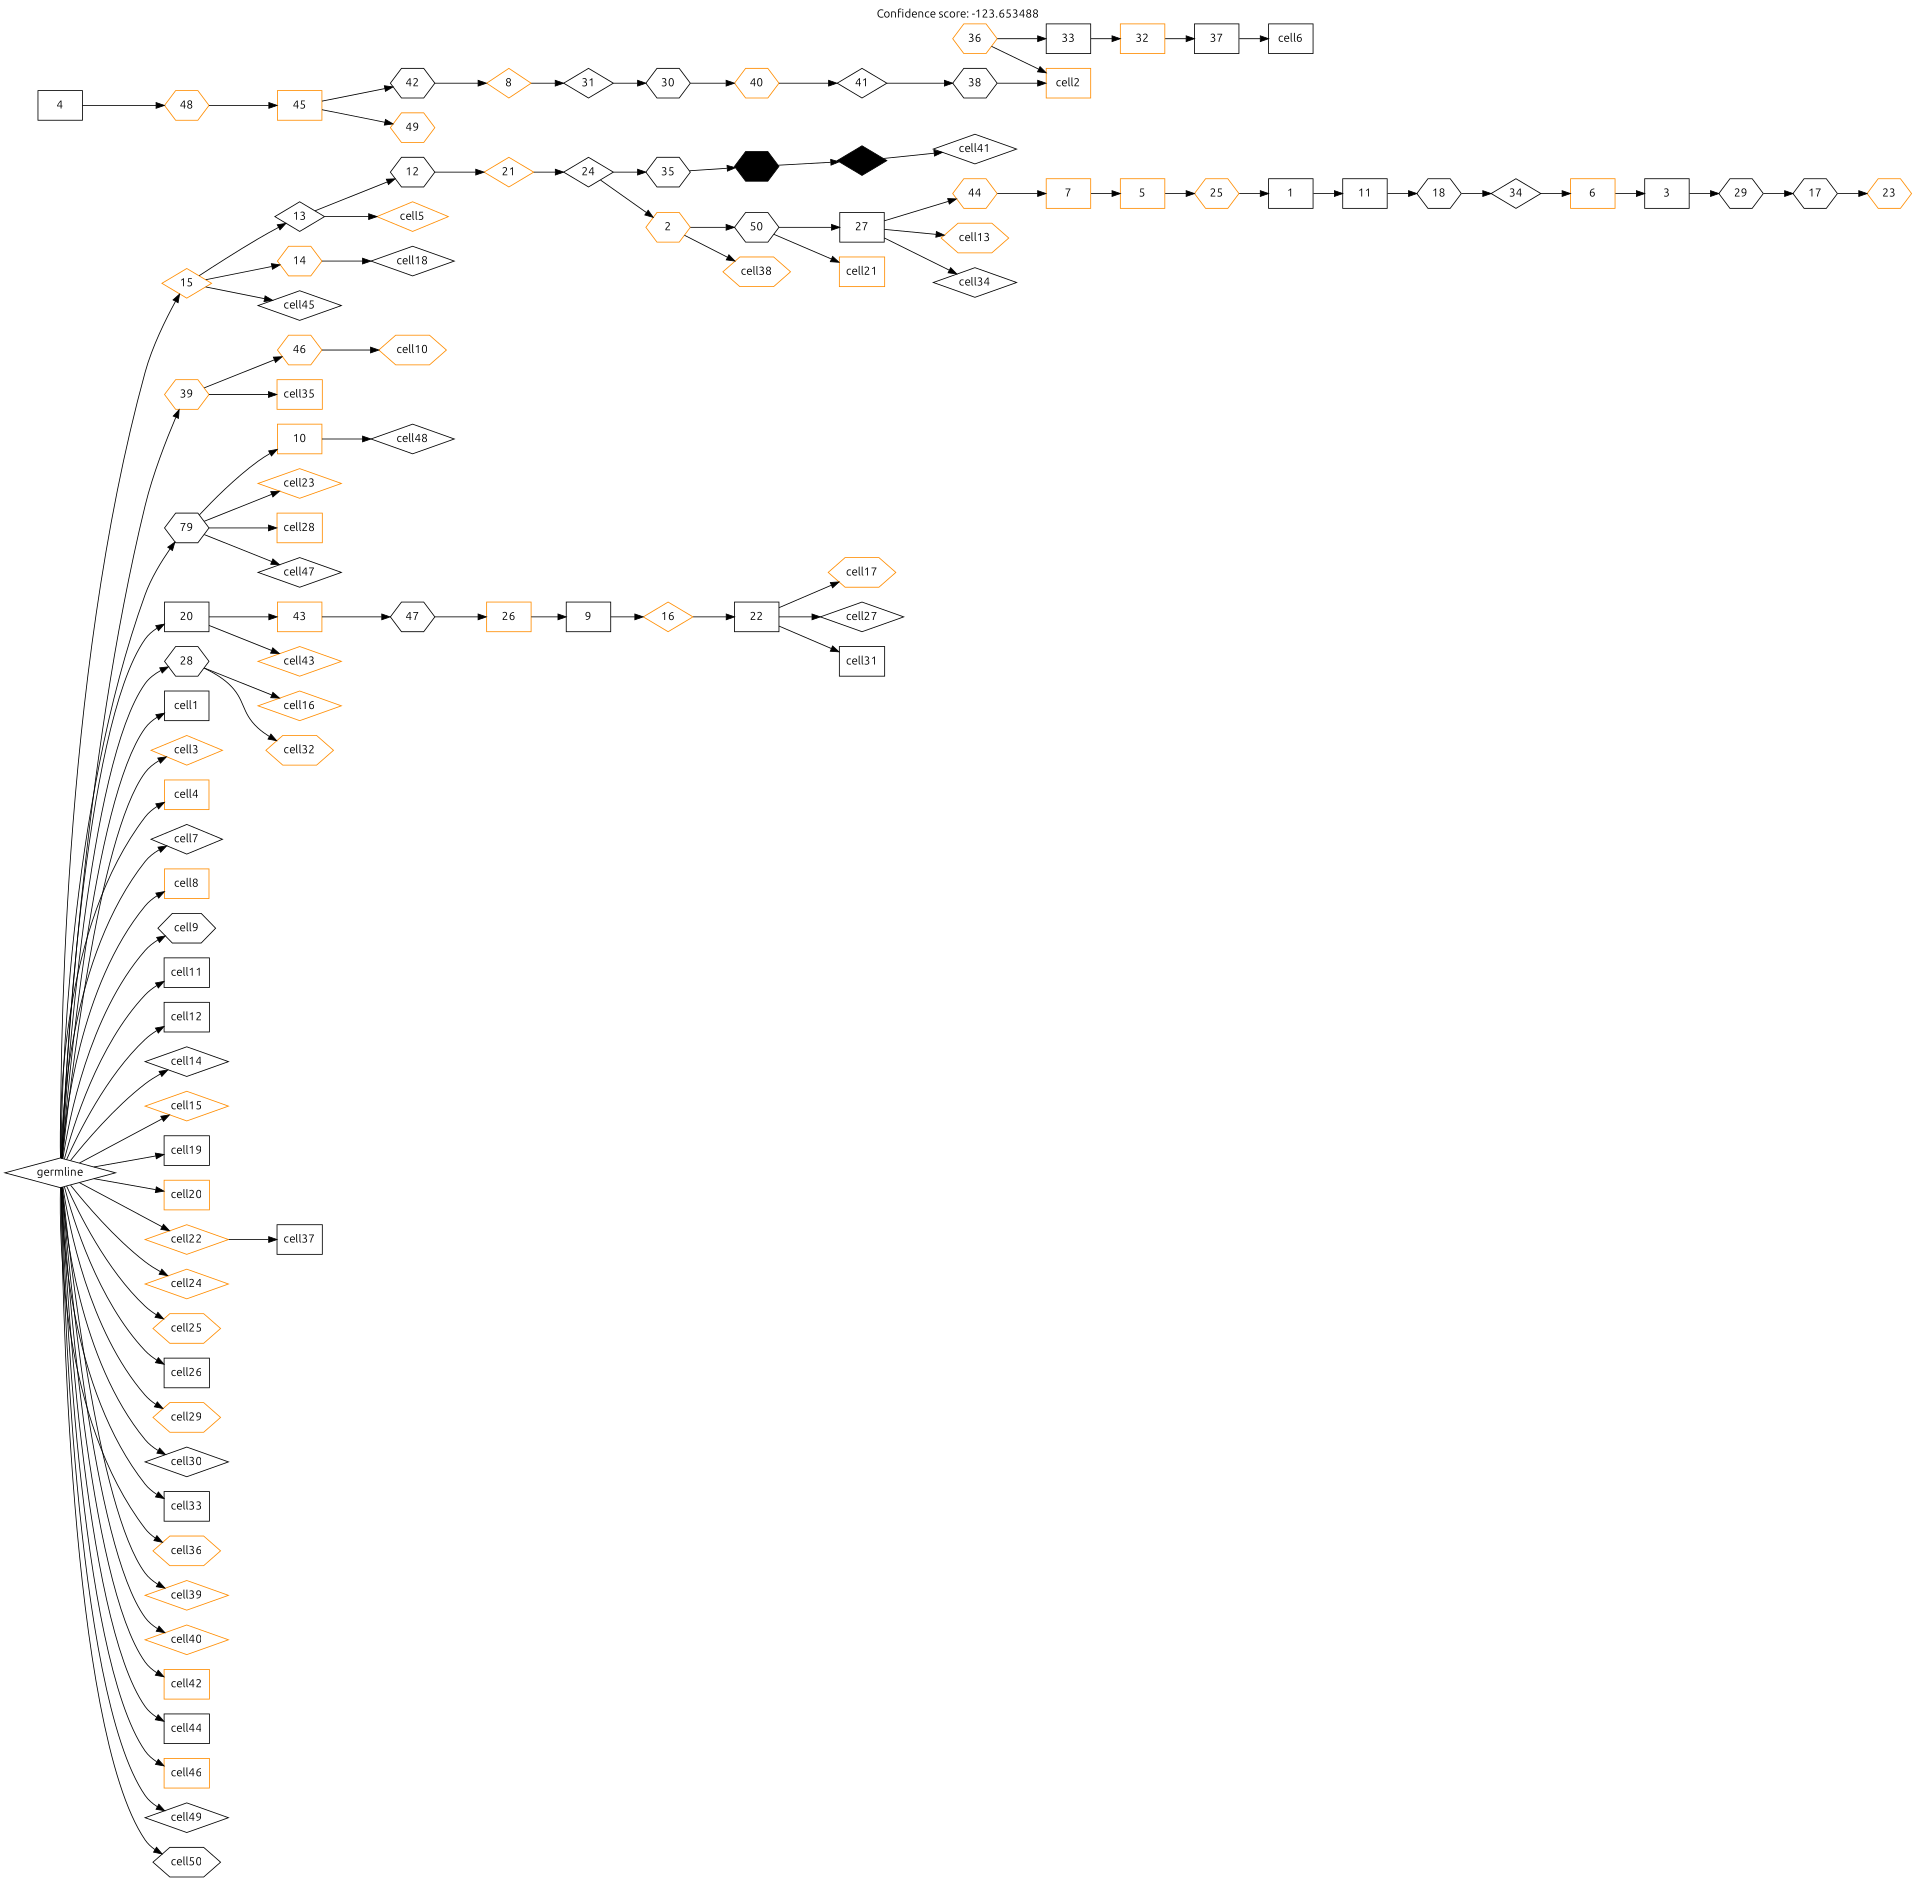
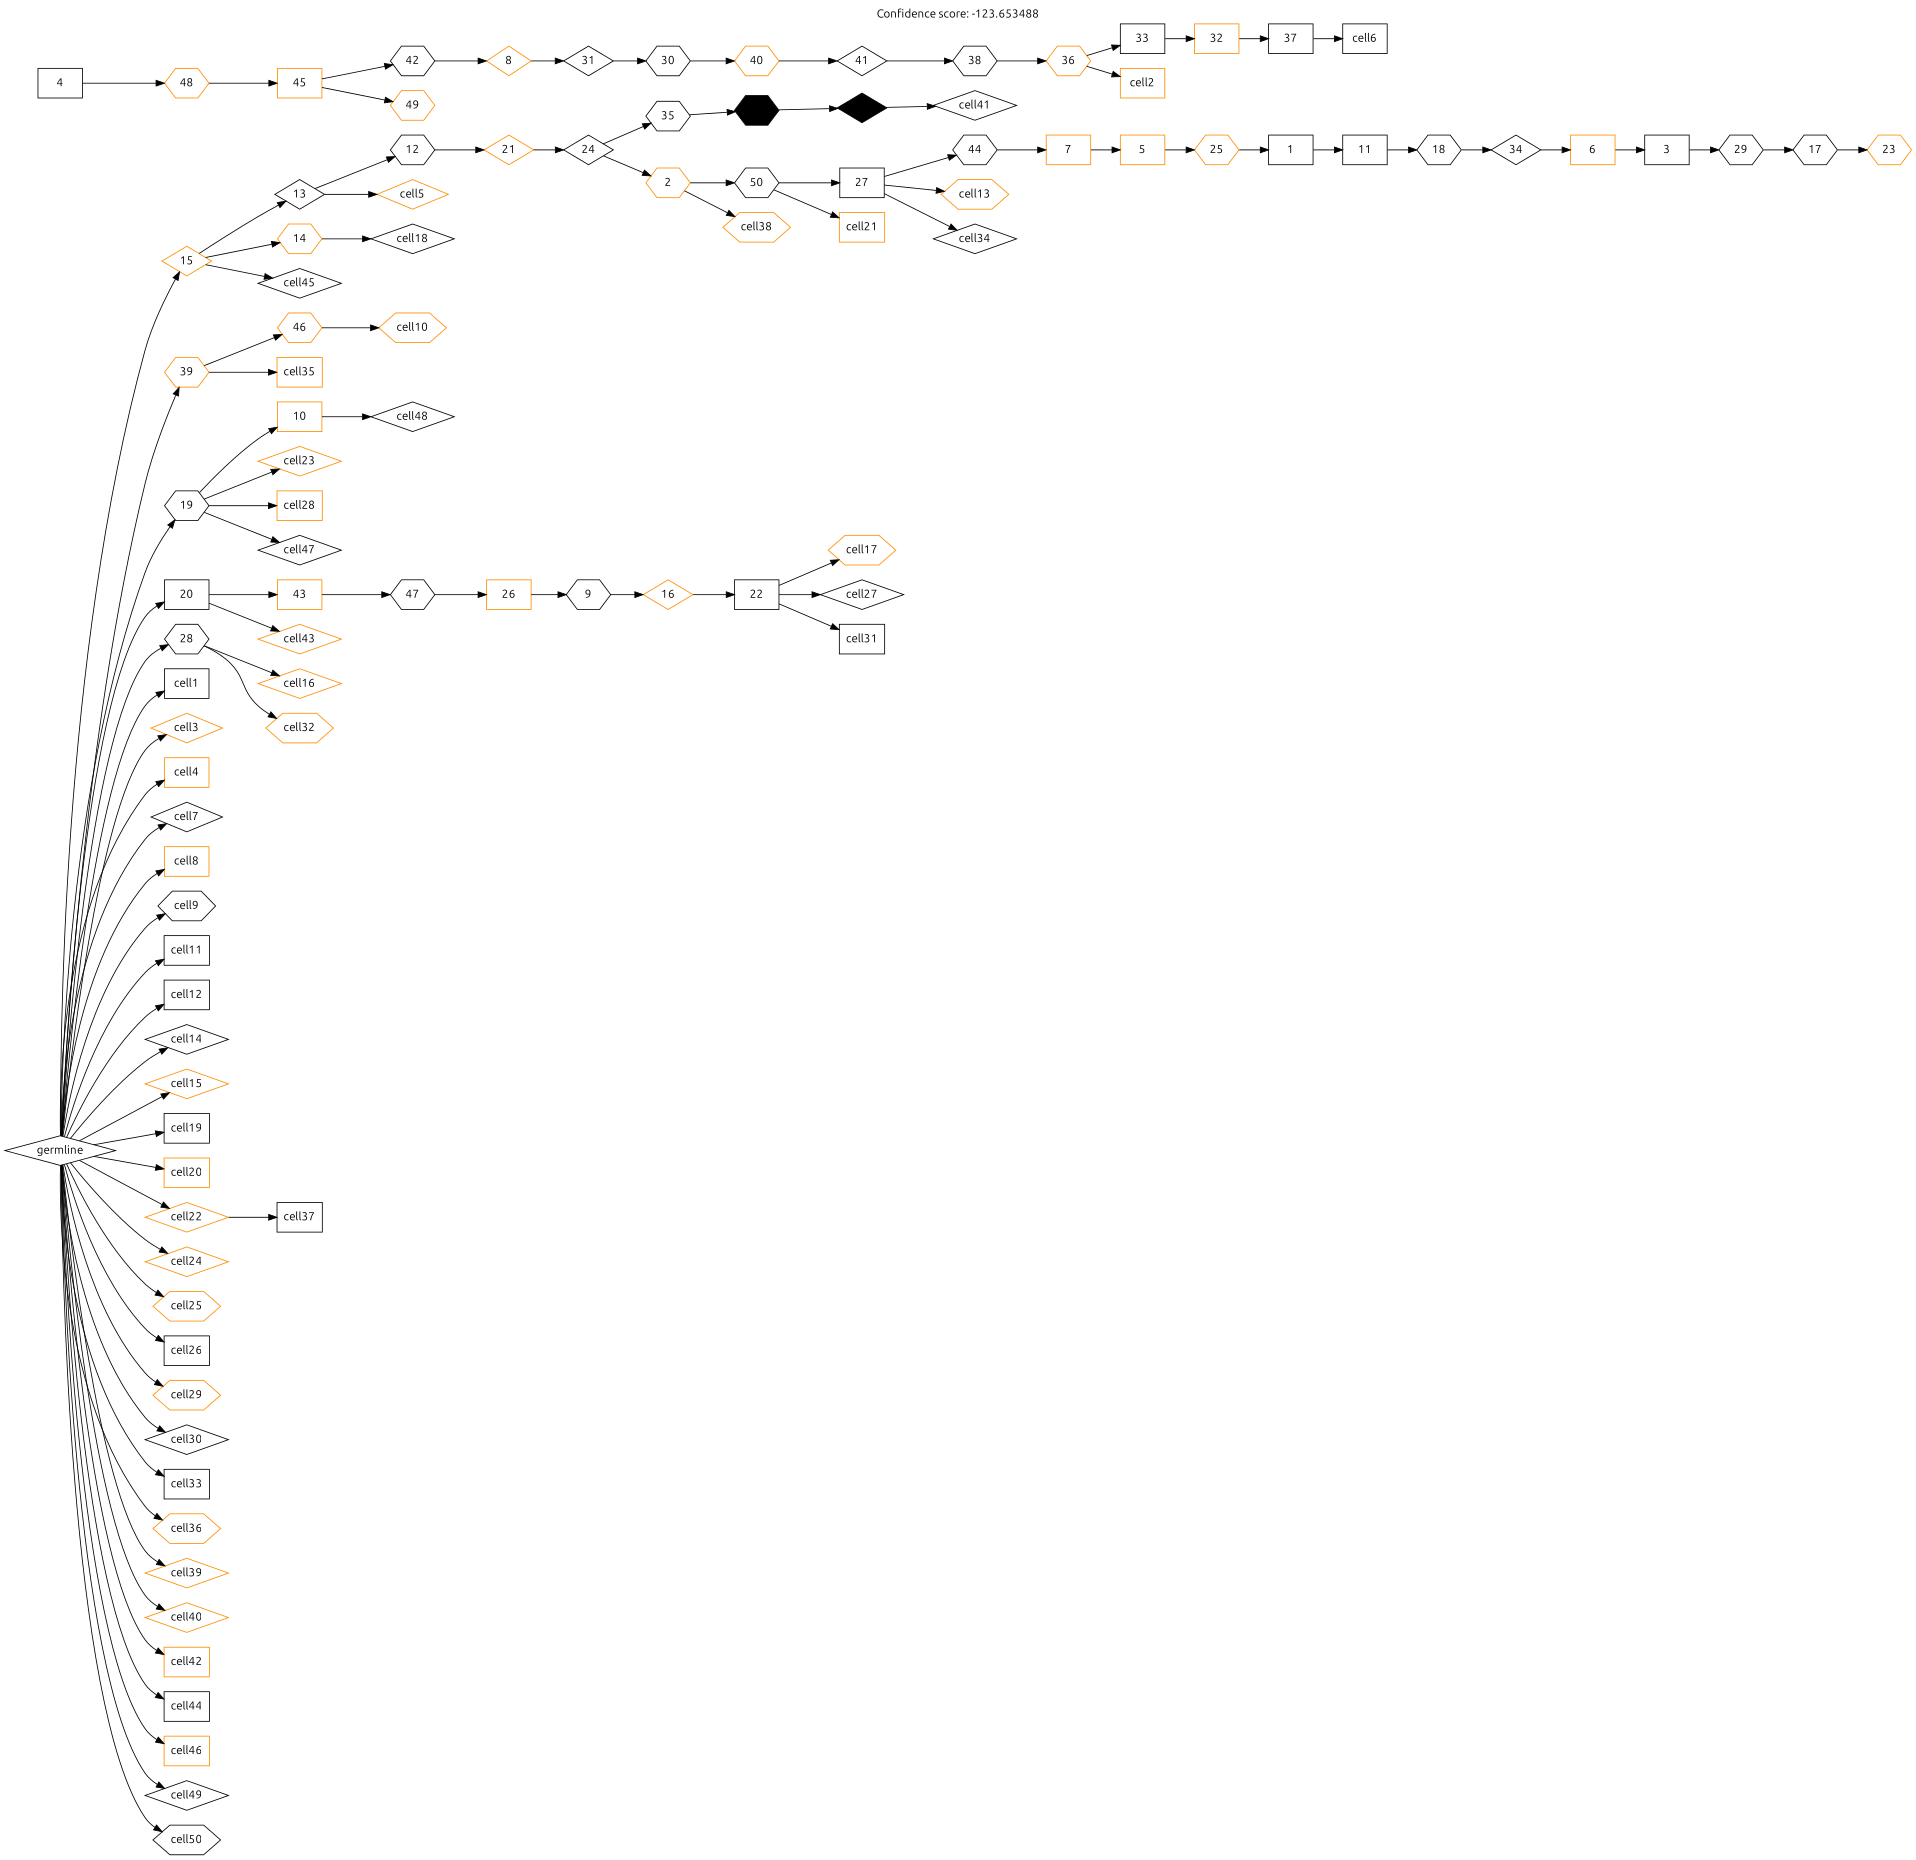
(1017, 83) -> (1017, 61)
(975, 194) -> (975, 150)
(187, 528) -> (187, 506)
(588, 617) -> (588, 595)
